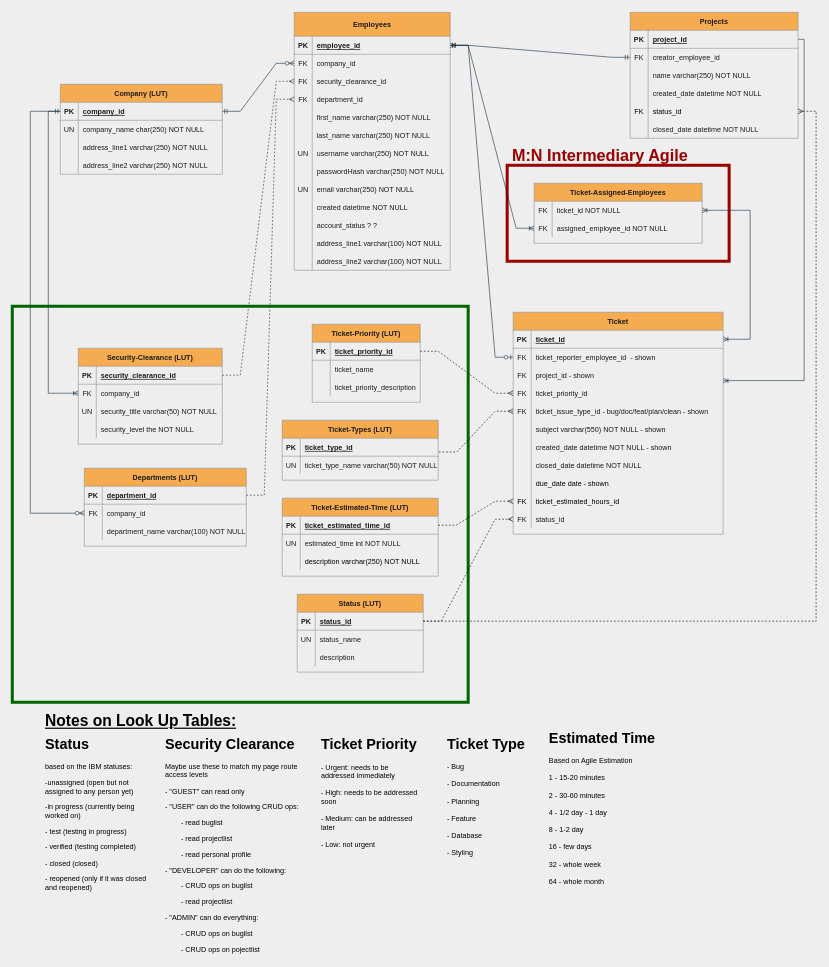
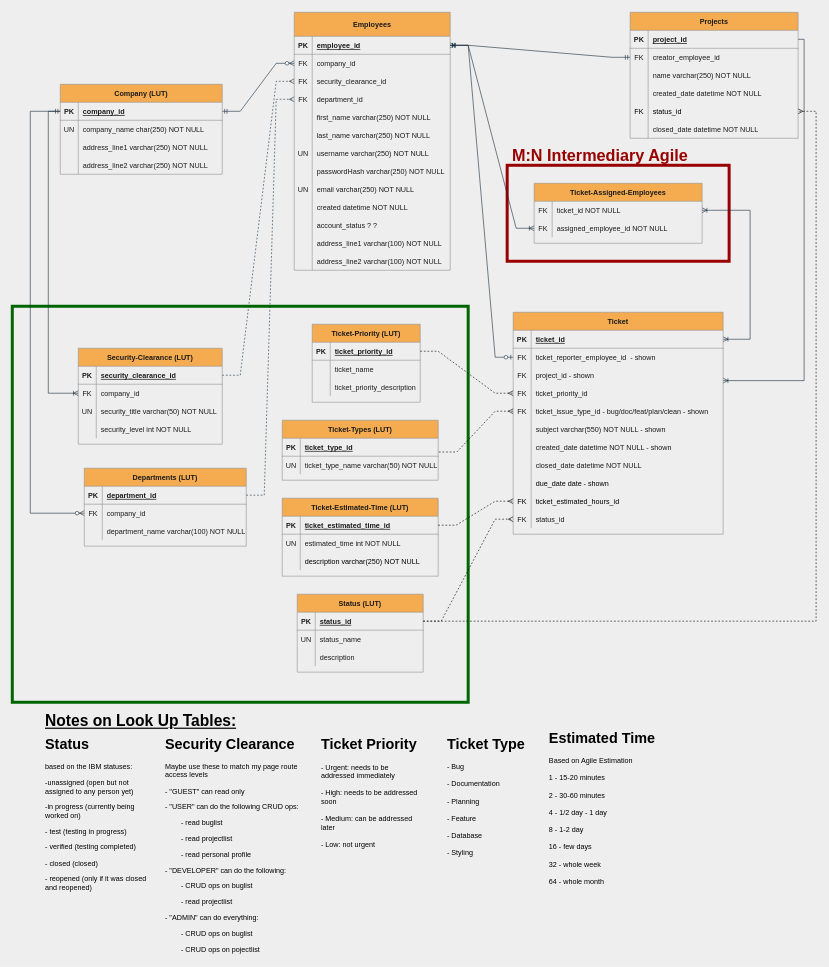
(150, 430) -> (149, 430)
